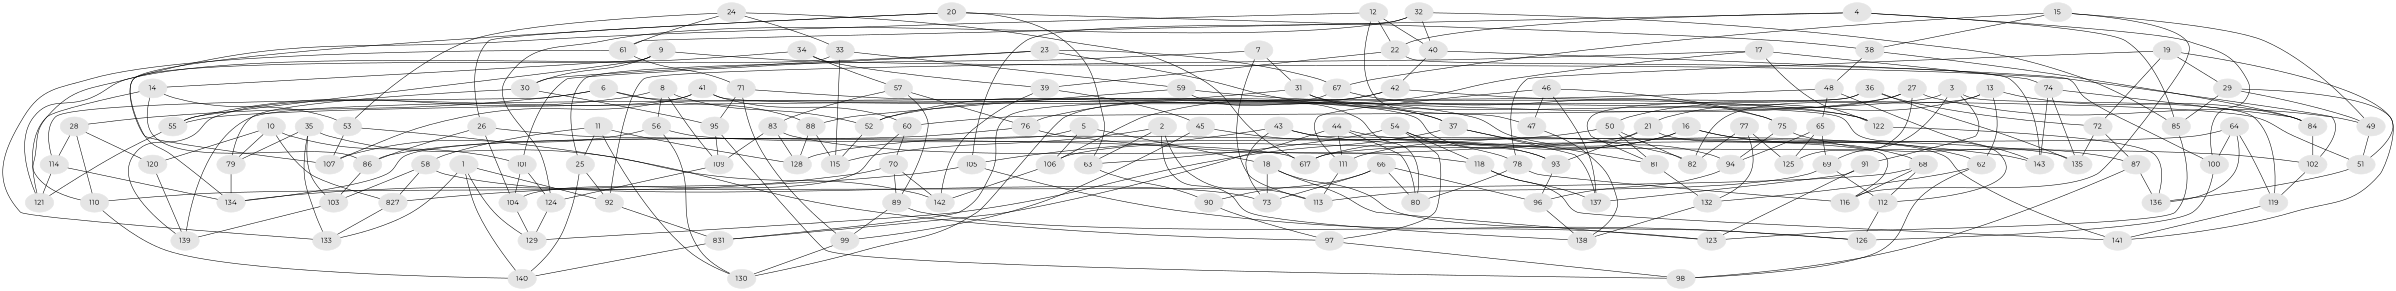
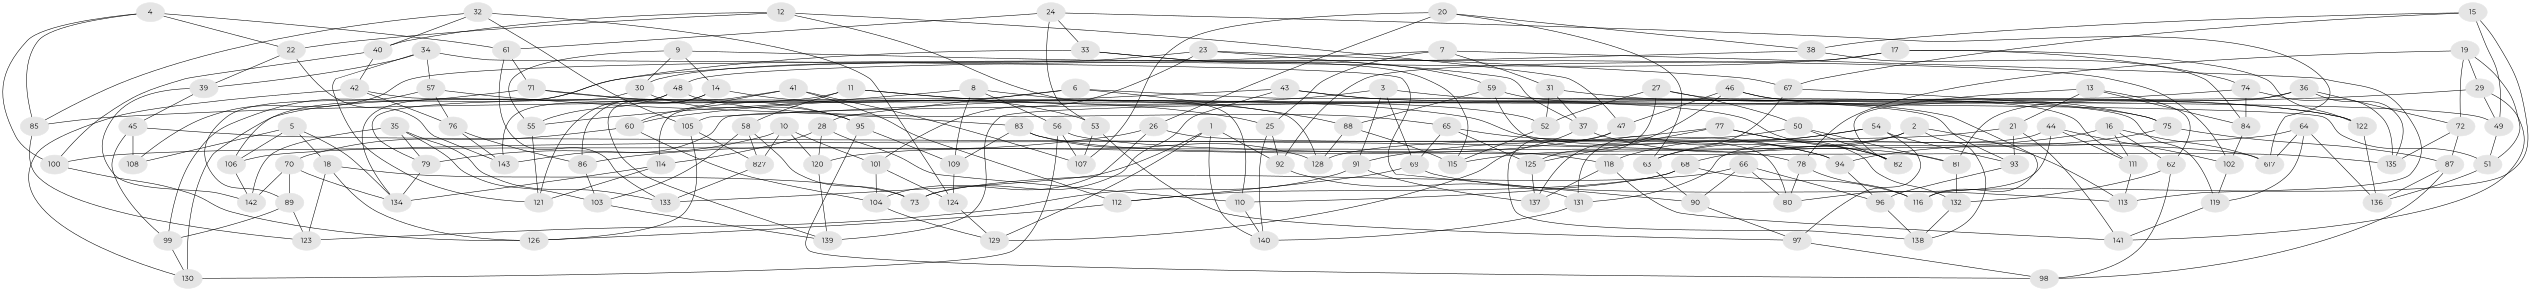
none -> (1150, 66)
none -> (1537, 142)
none -> (1221, 152)
(1569, 153) -> (1533, 184)
none -> (133, 165)
(719, 241) -> (1579, 203)
